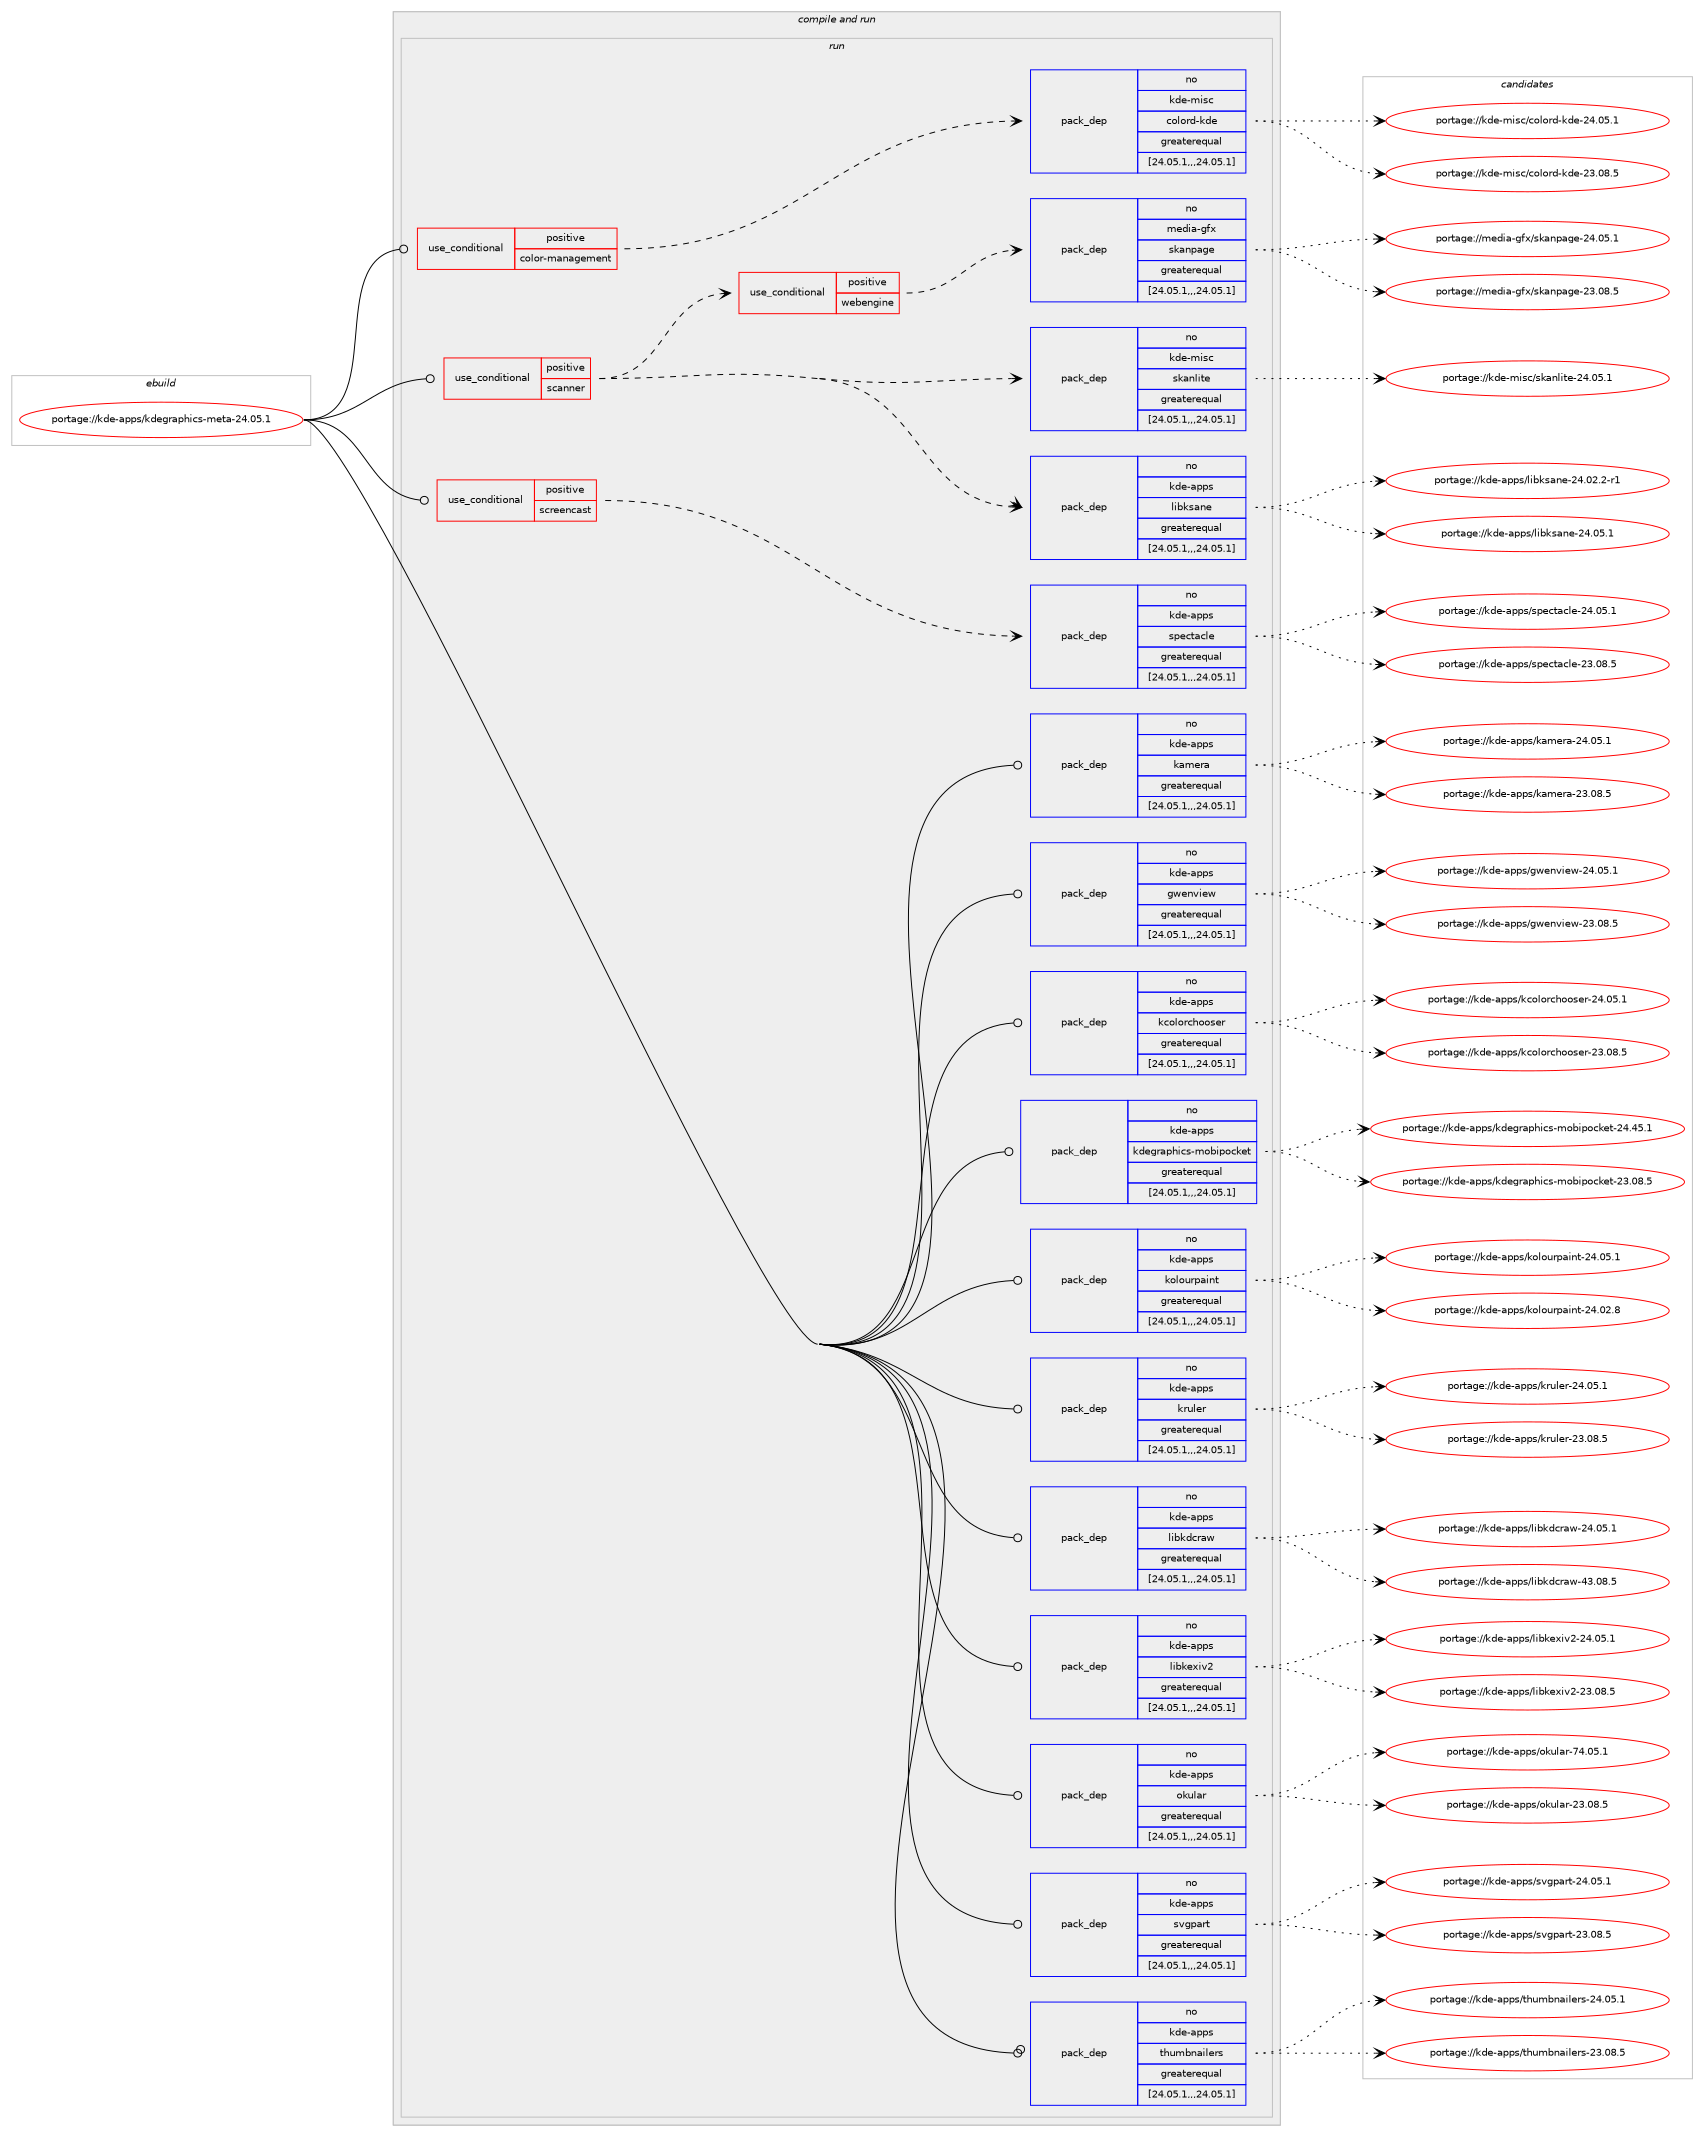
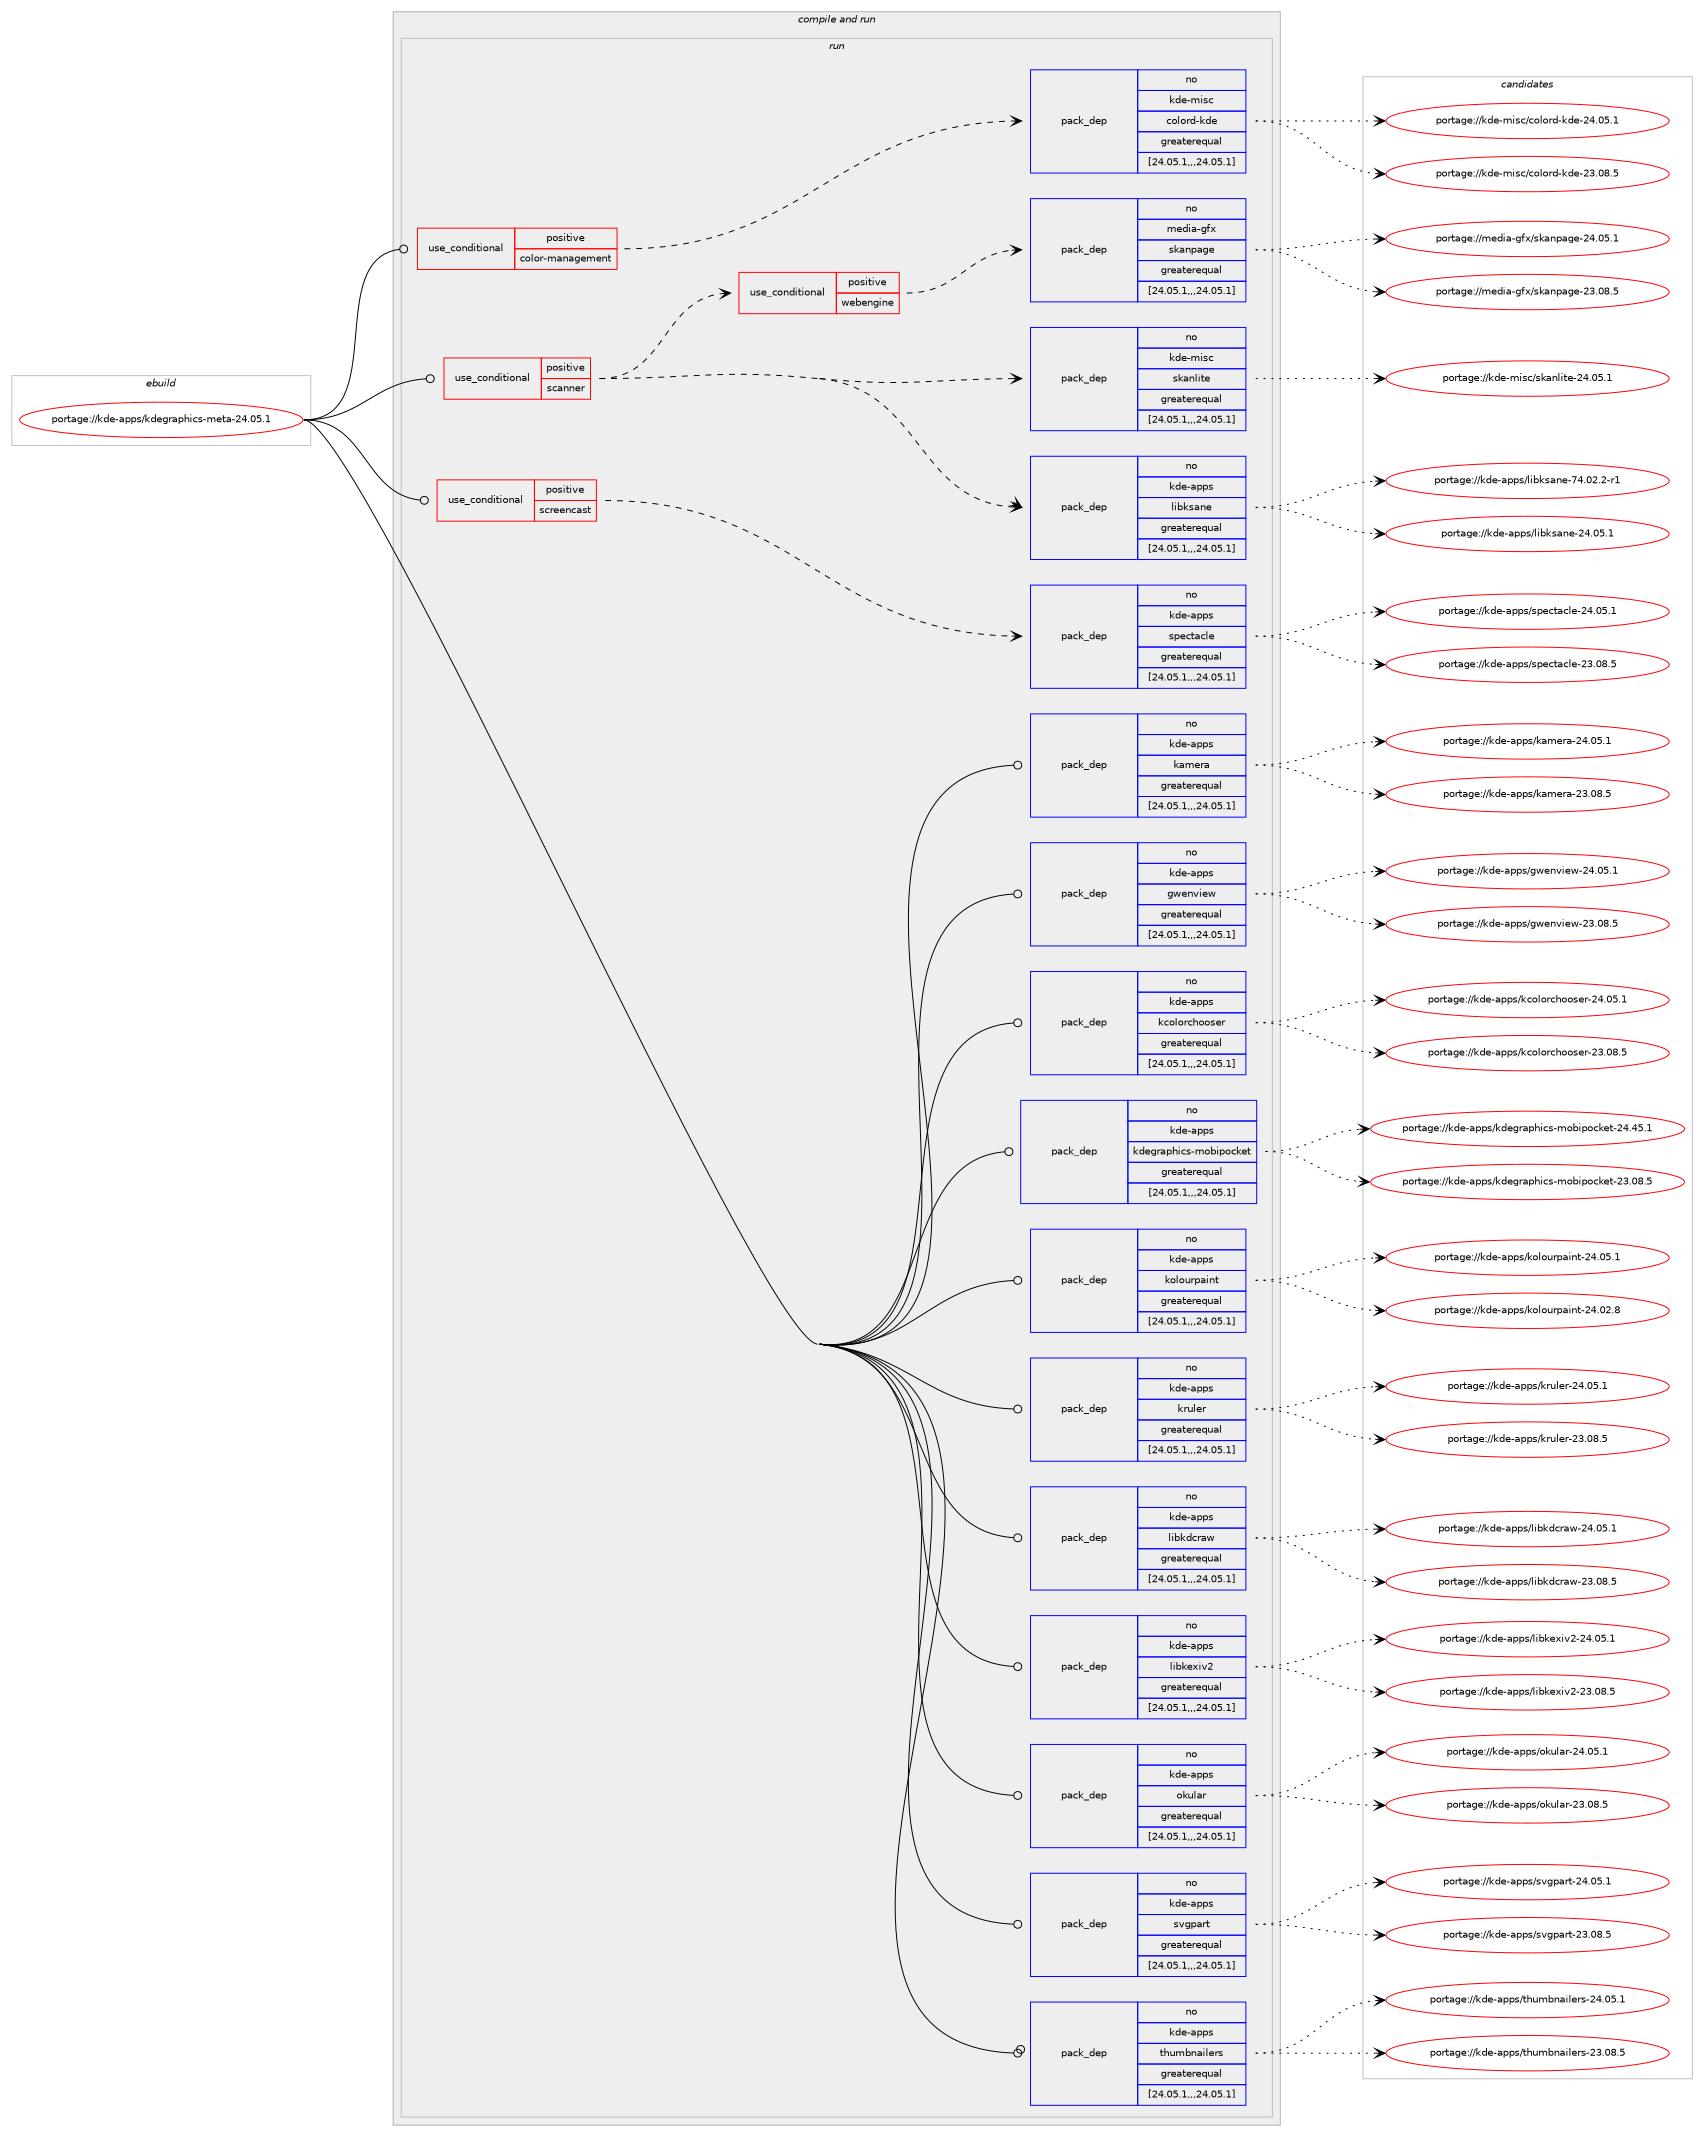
(1528, 481) -> (1528, 481)
(1528, 1582) -> (1528, 1582)
(1528, 1752) -> (1528, 1752)
